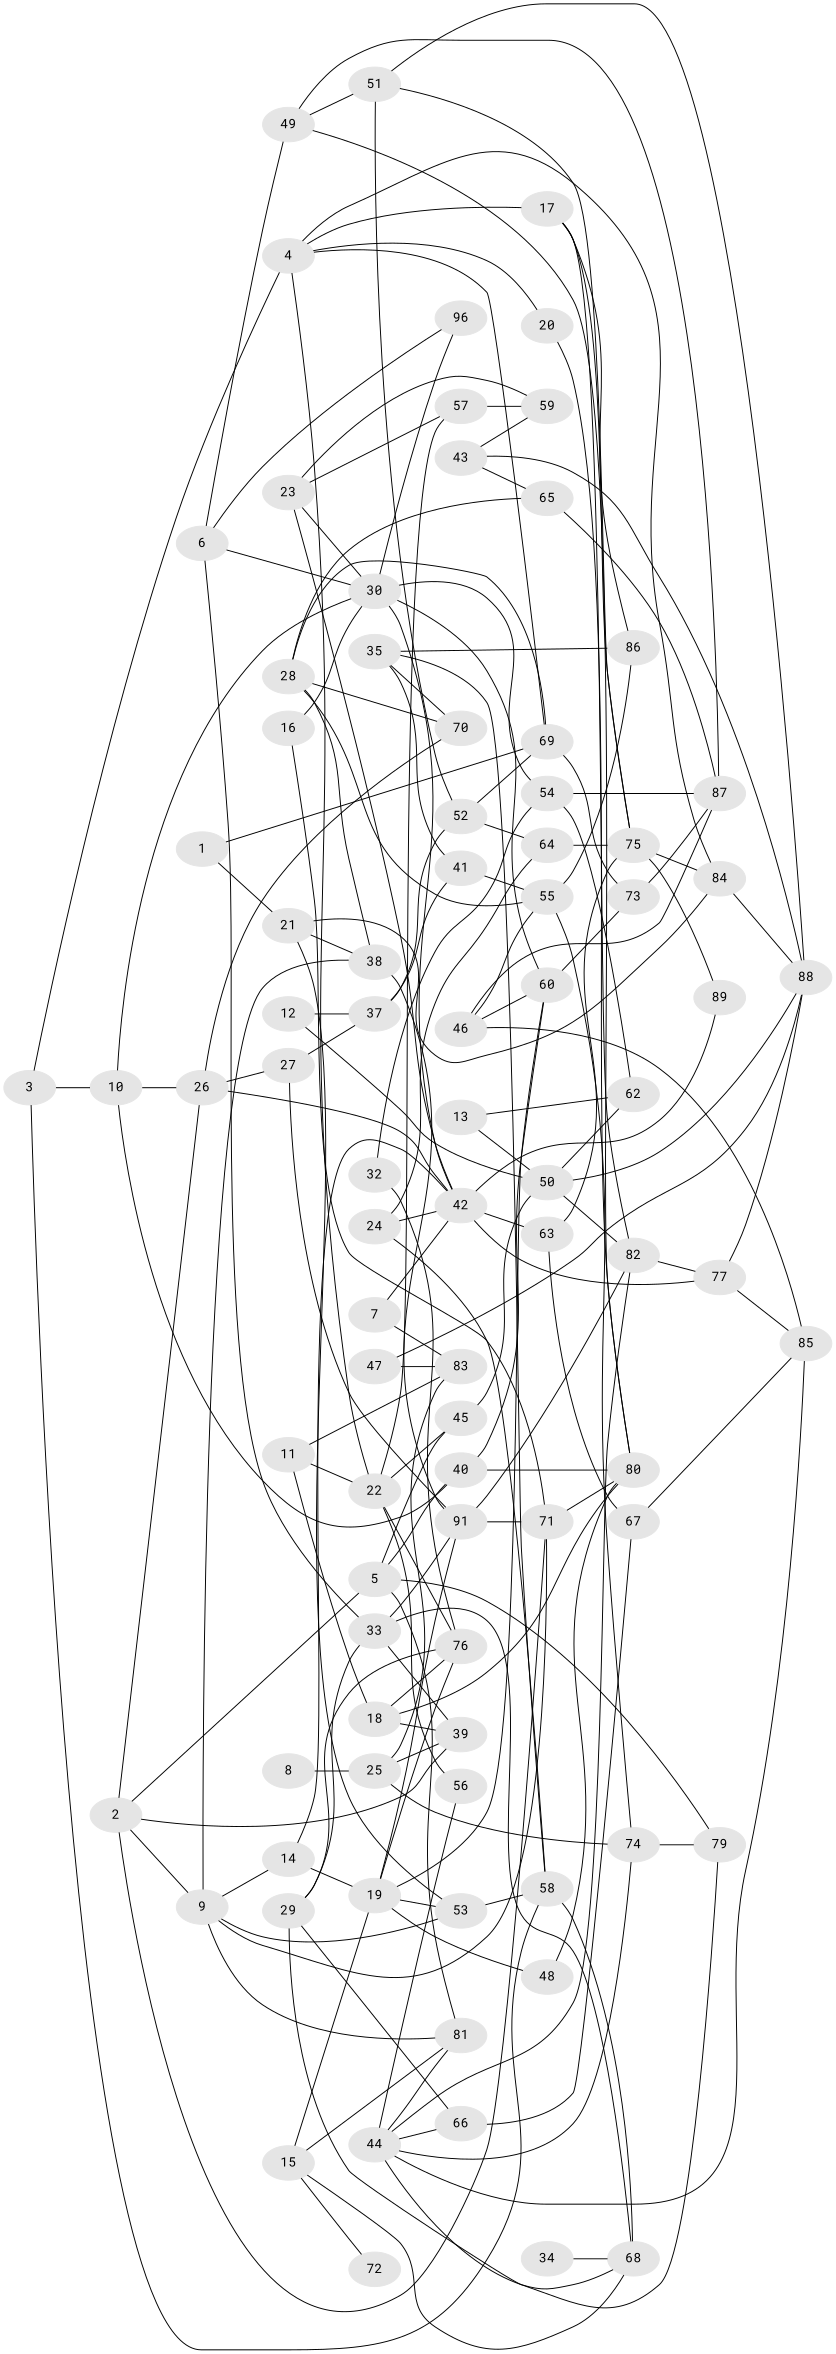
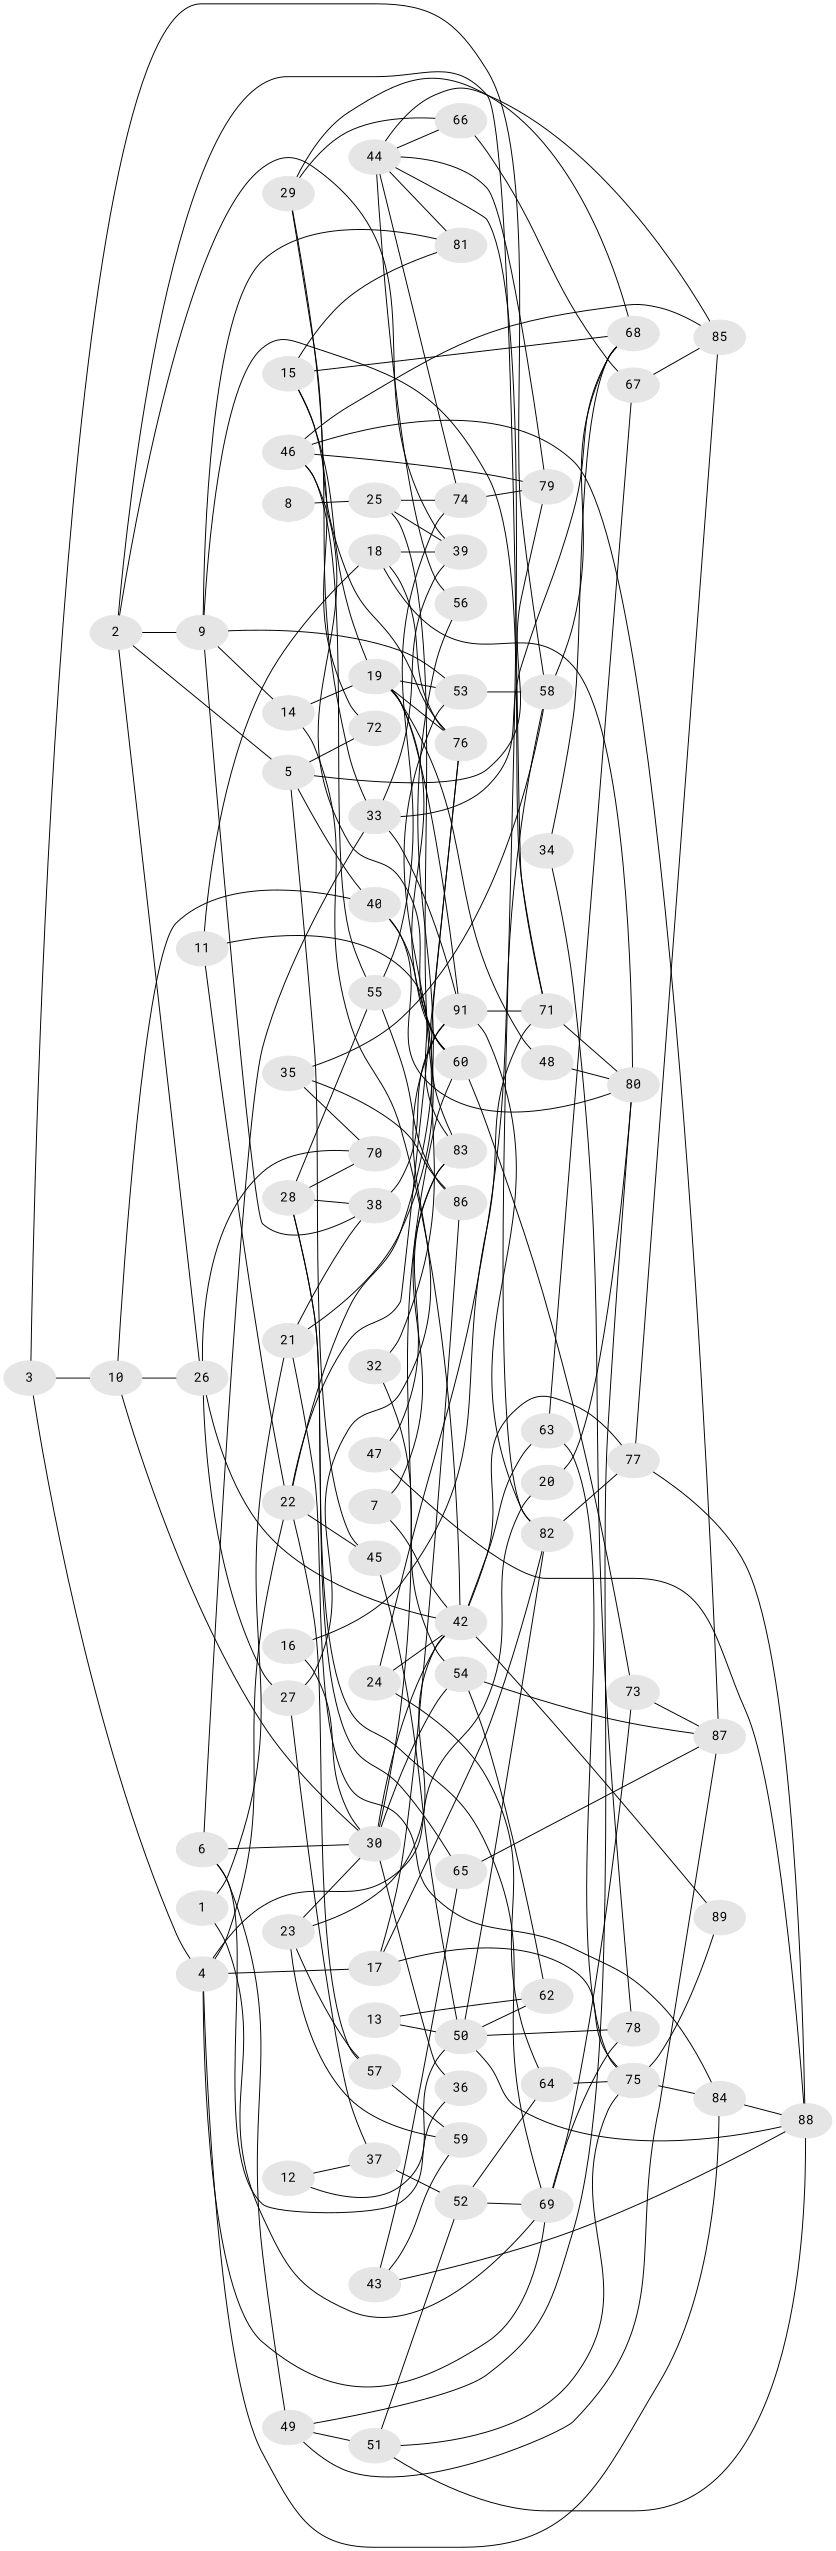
(461, 318) -> (461, 2088)
none -> (419, 465)
(461, 868) -> none
(429, 1803) -> (332, 750)
none -> (633, 2029)
